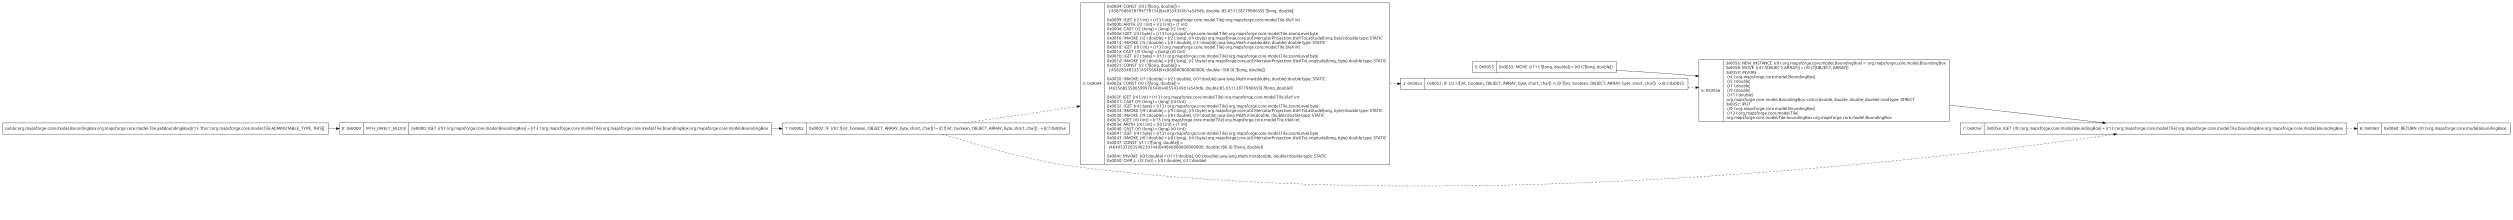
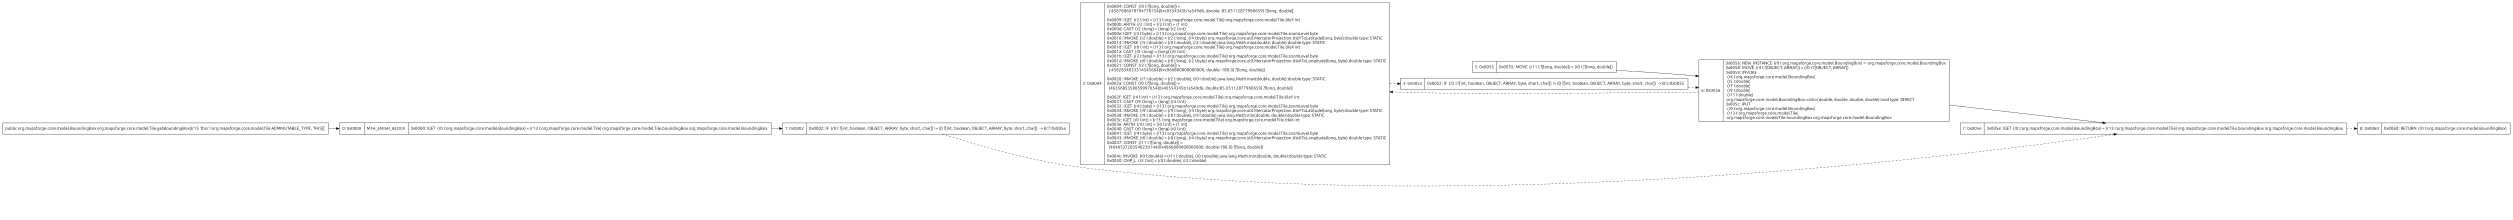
(1021, 115) -> (1546, 94)
(386, 128) -> (386, 128)
